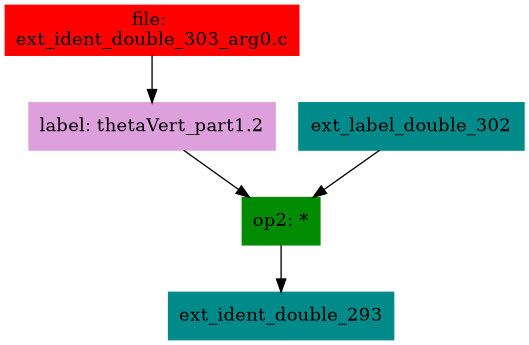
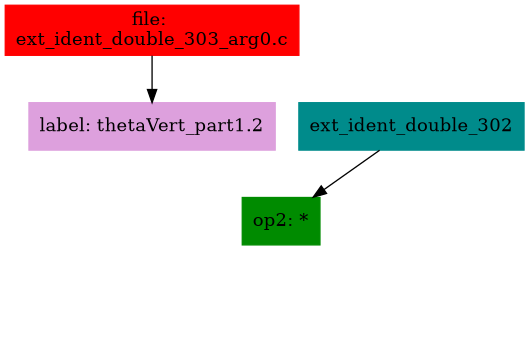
(411, 126) -> (411, 126)
(211, 170) -> none
(281, 316) -> none
